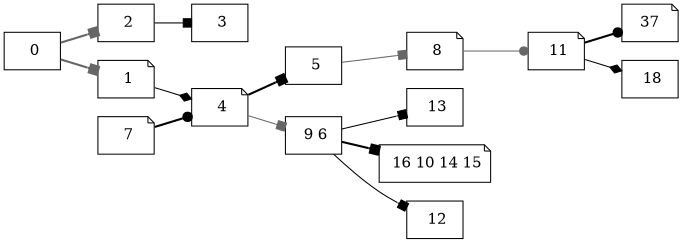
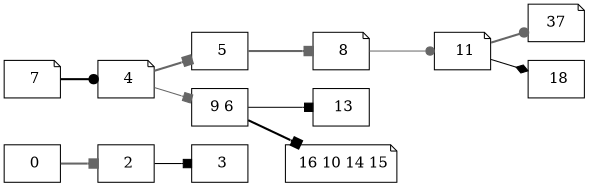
(599, 38) -> (505, 38)
(369, 59) -> (275, 51)
(126, 79) -> none
(262, 89) -> (168, 67)
(435, 220) -> none
